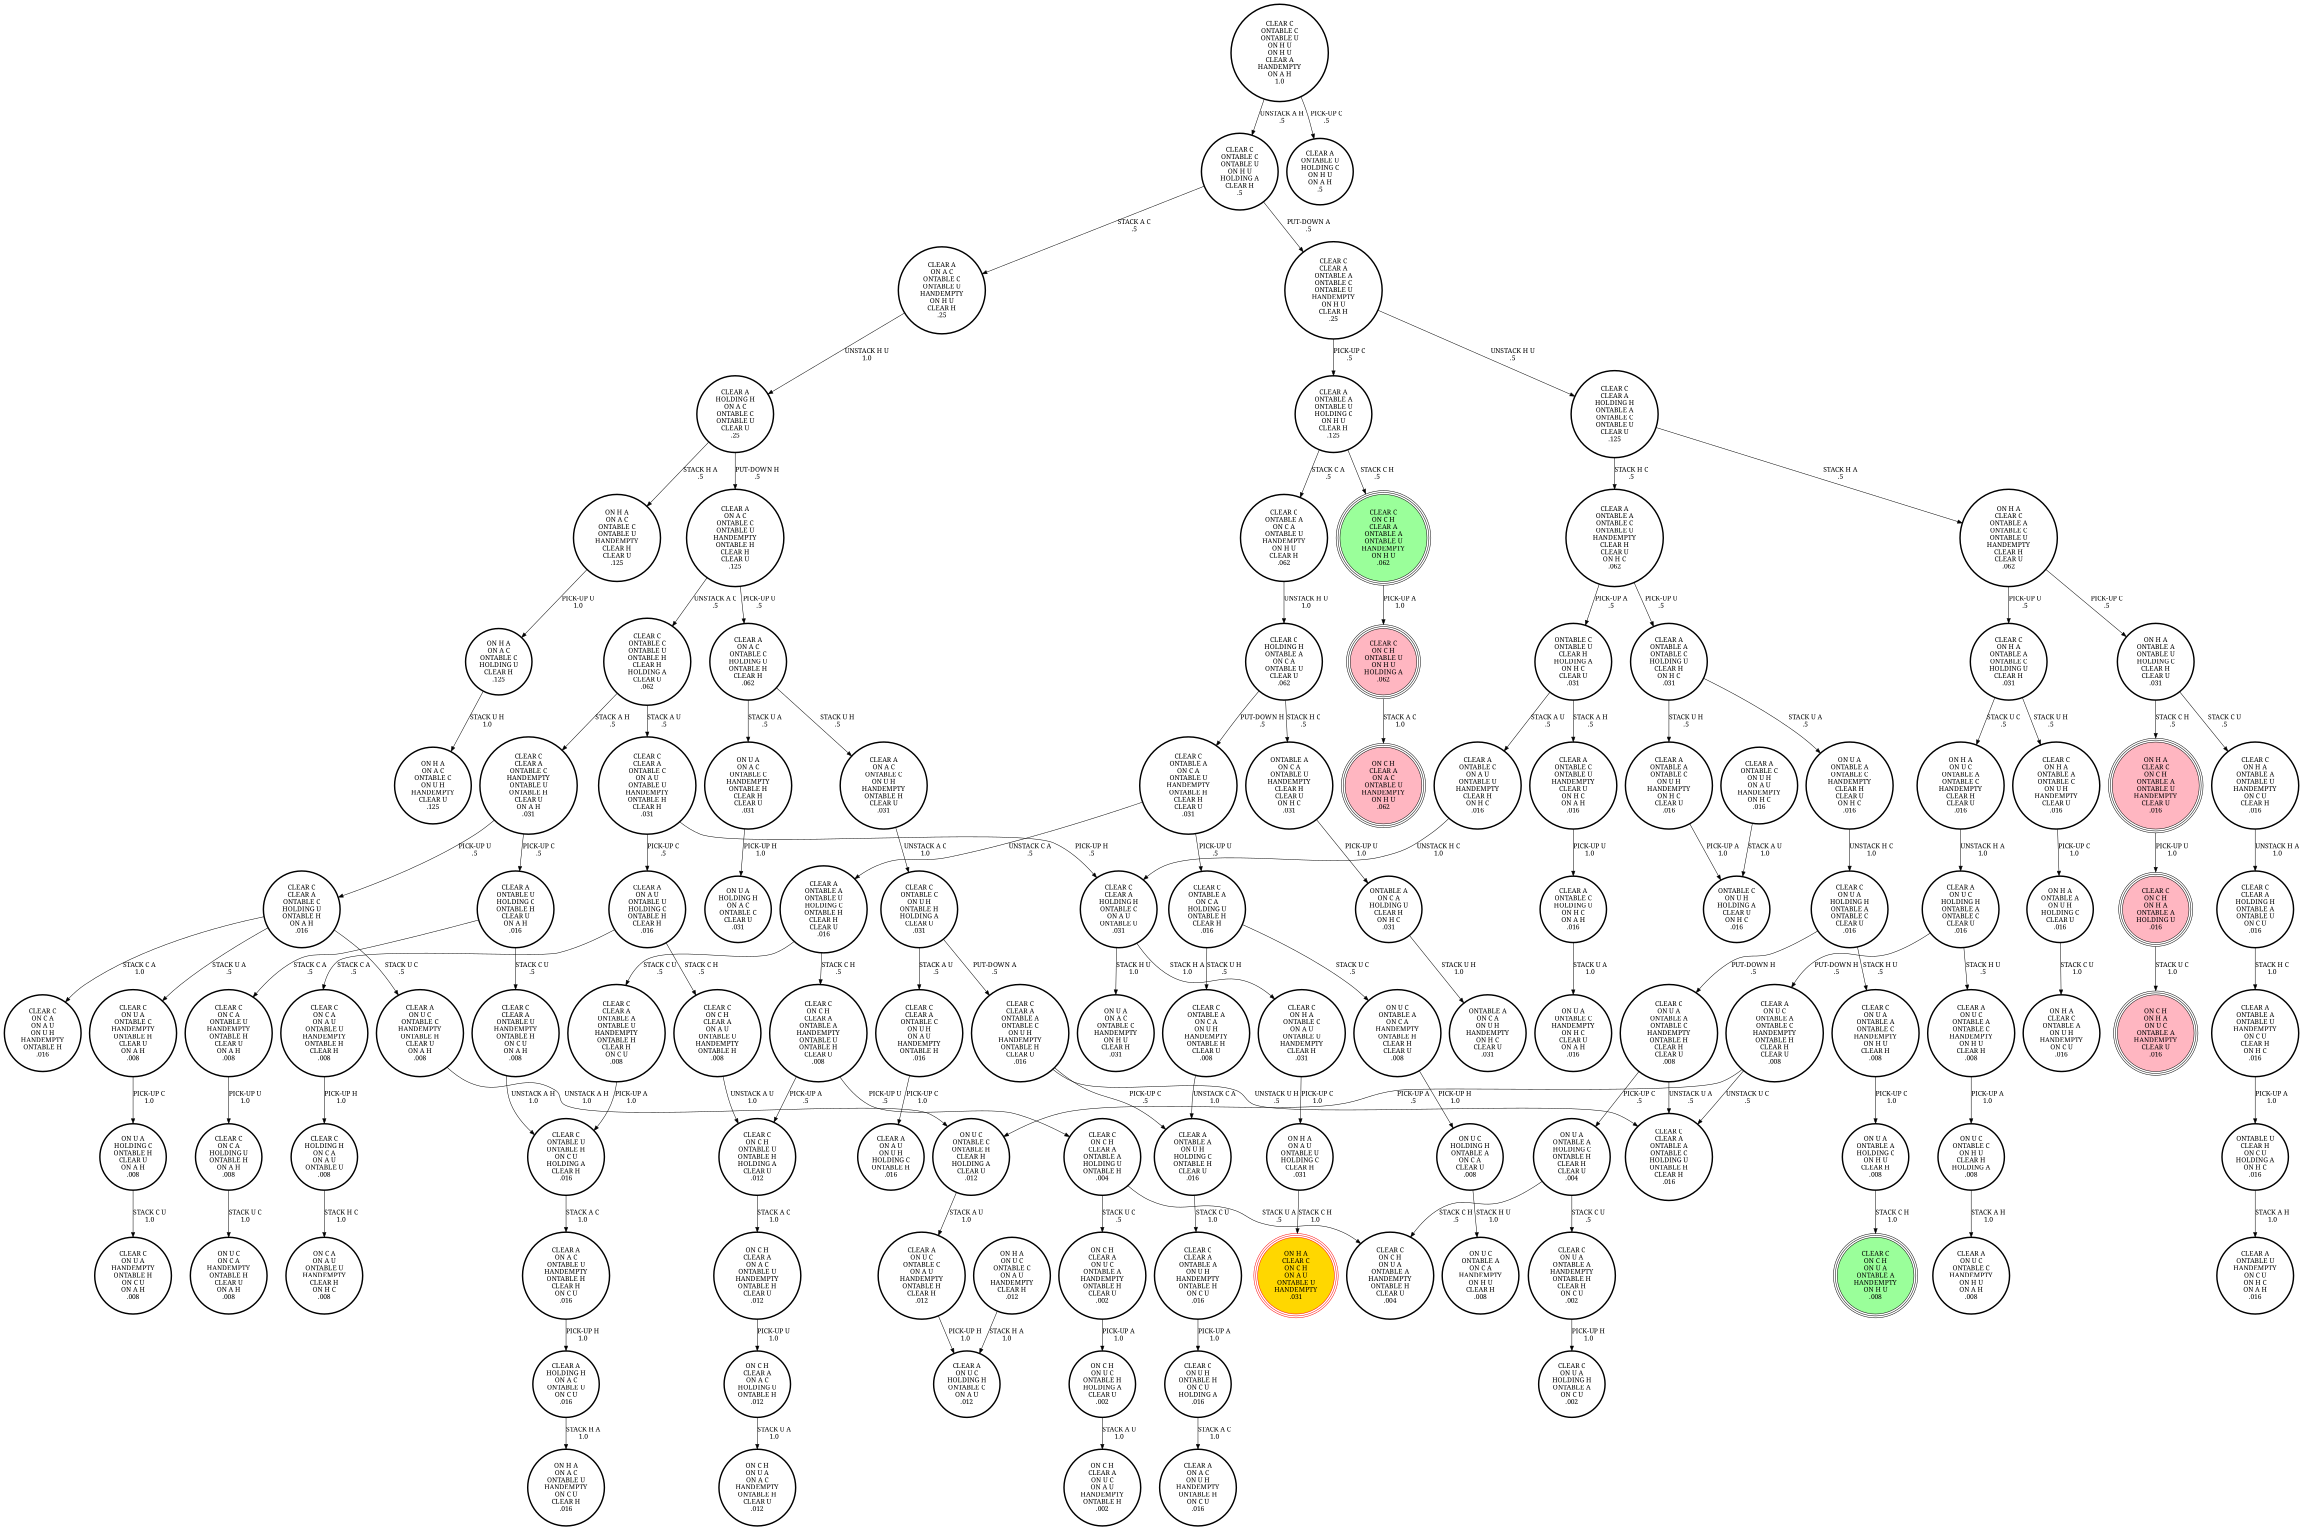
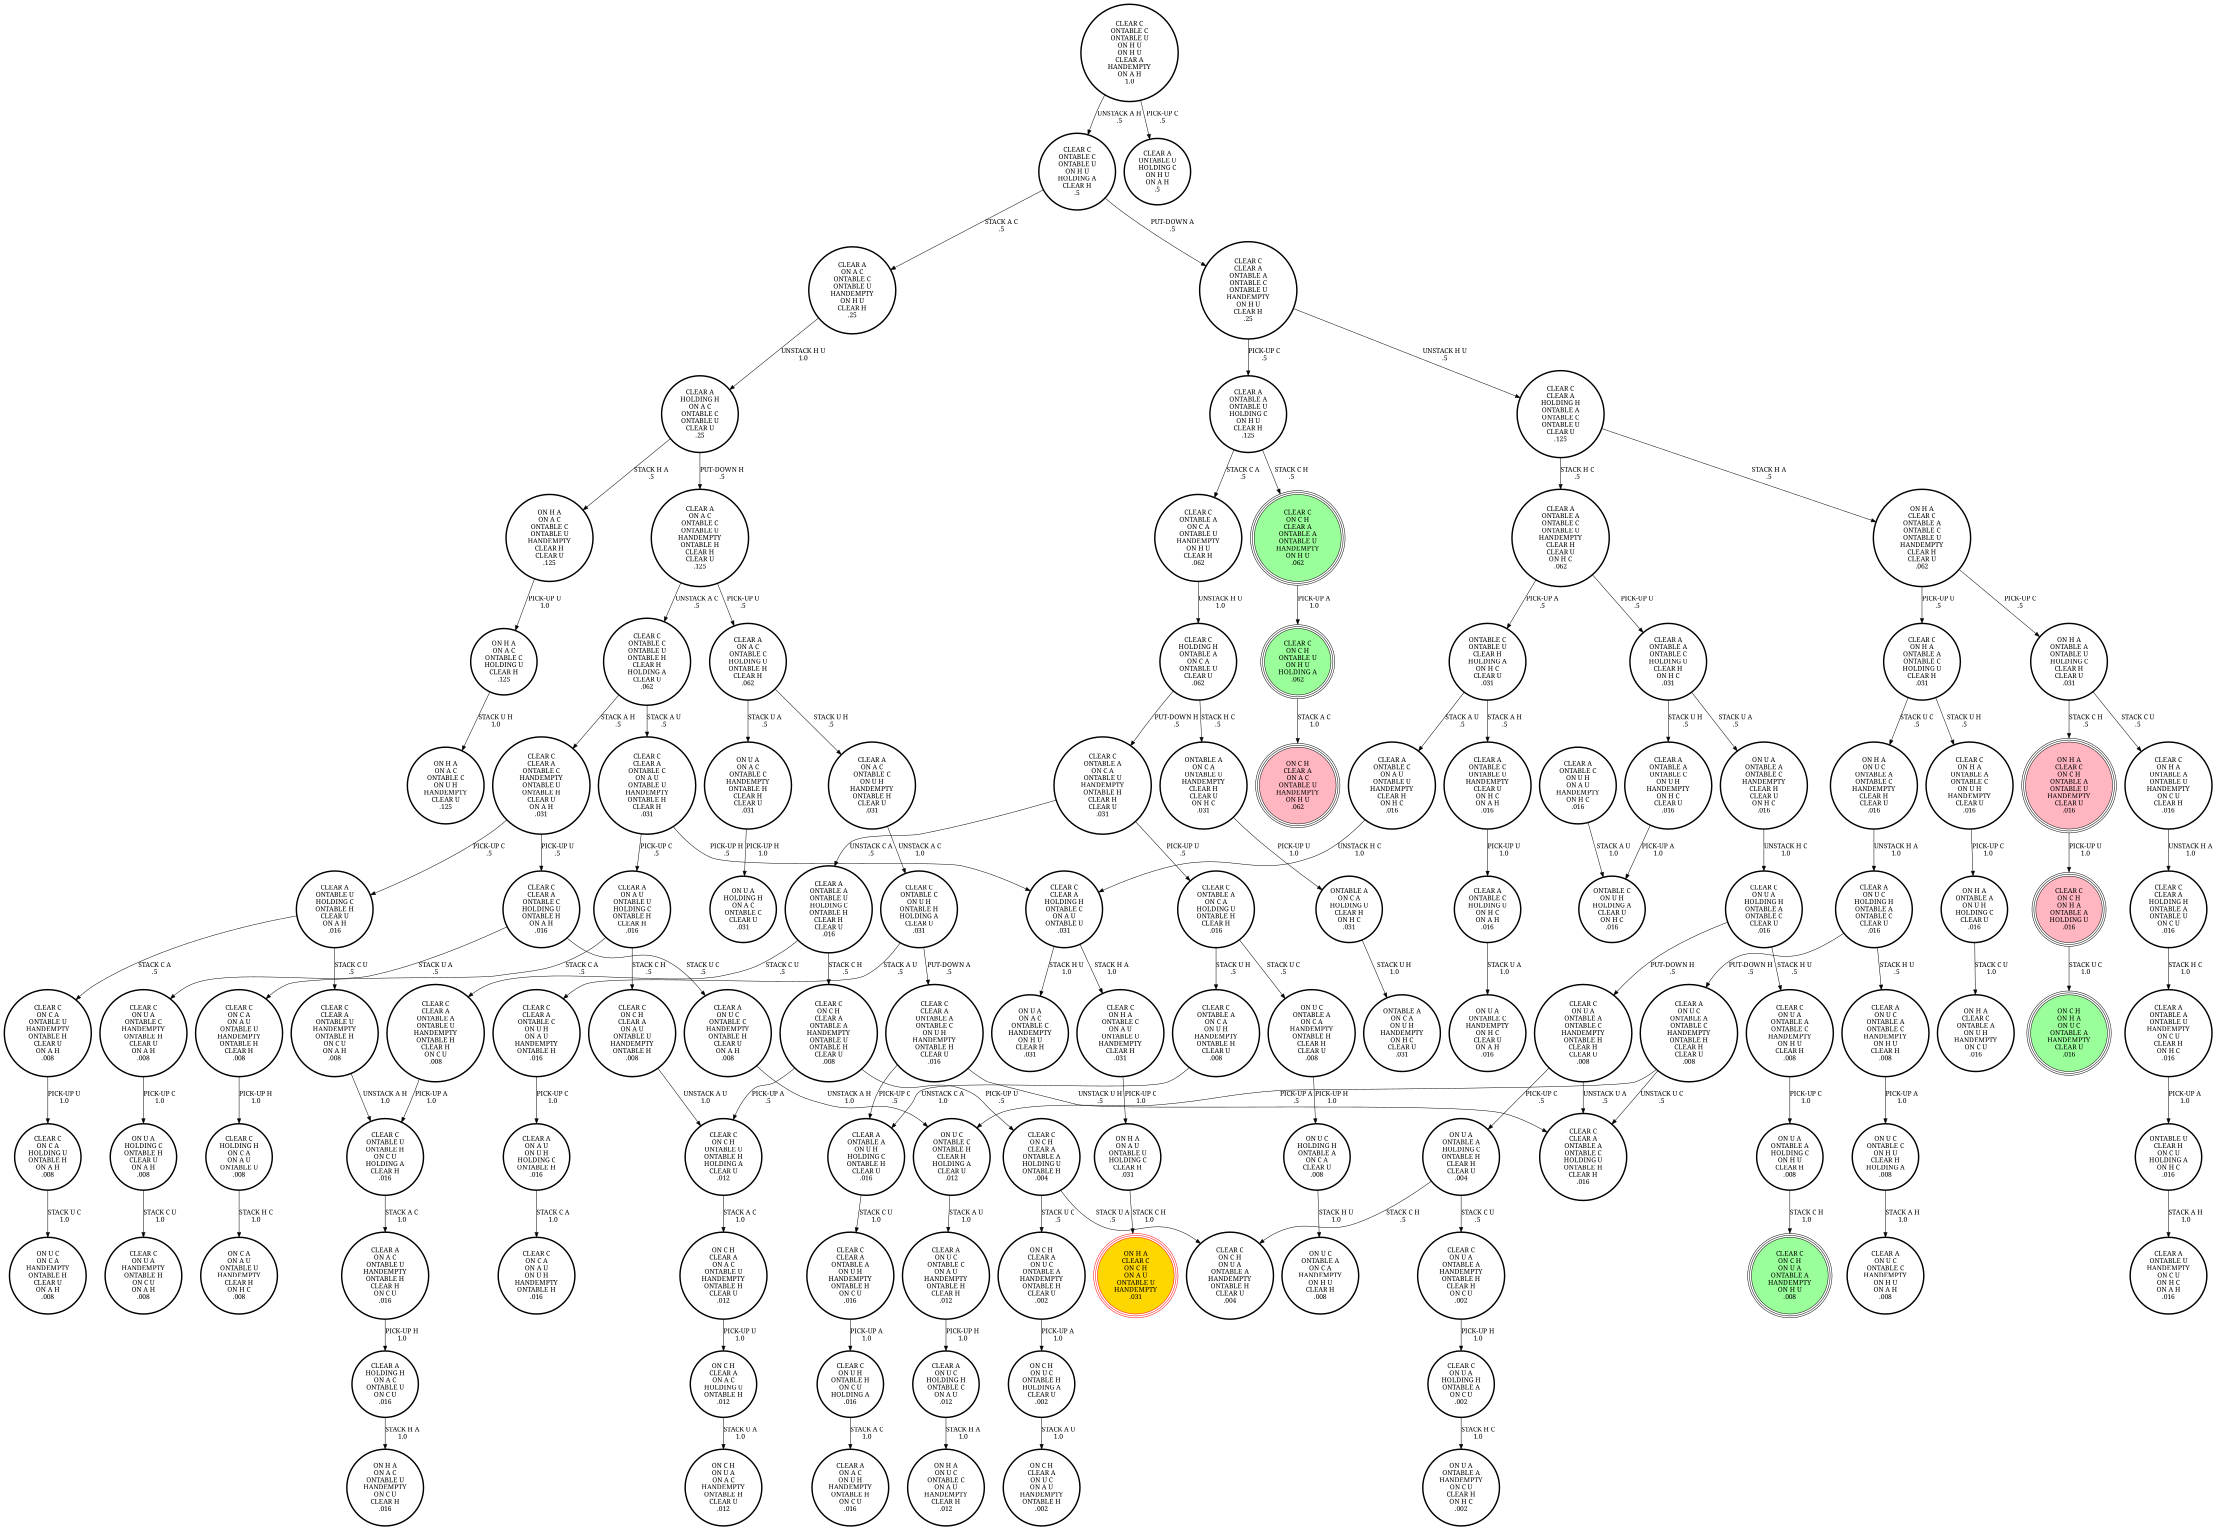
(1383, 662) -> (1298, 662)
(161, 946) -> (537, 1211)
(2156, 1033) -> (2069, 1033)
(989, 1330) -> (946, 1431)
none -> (1461, 1488)
